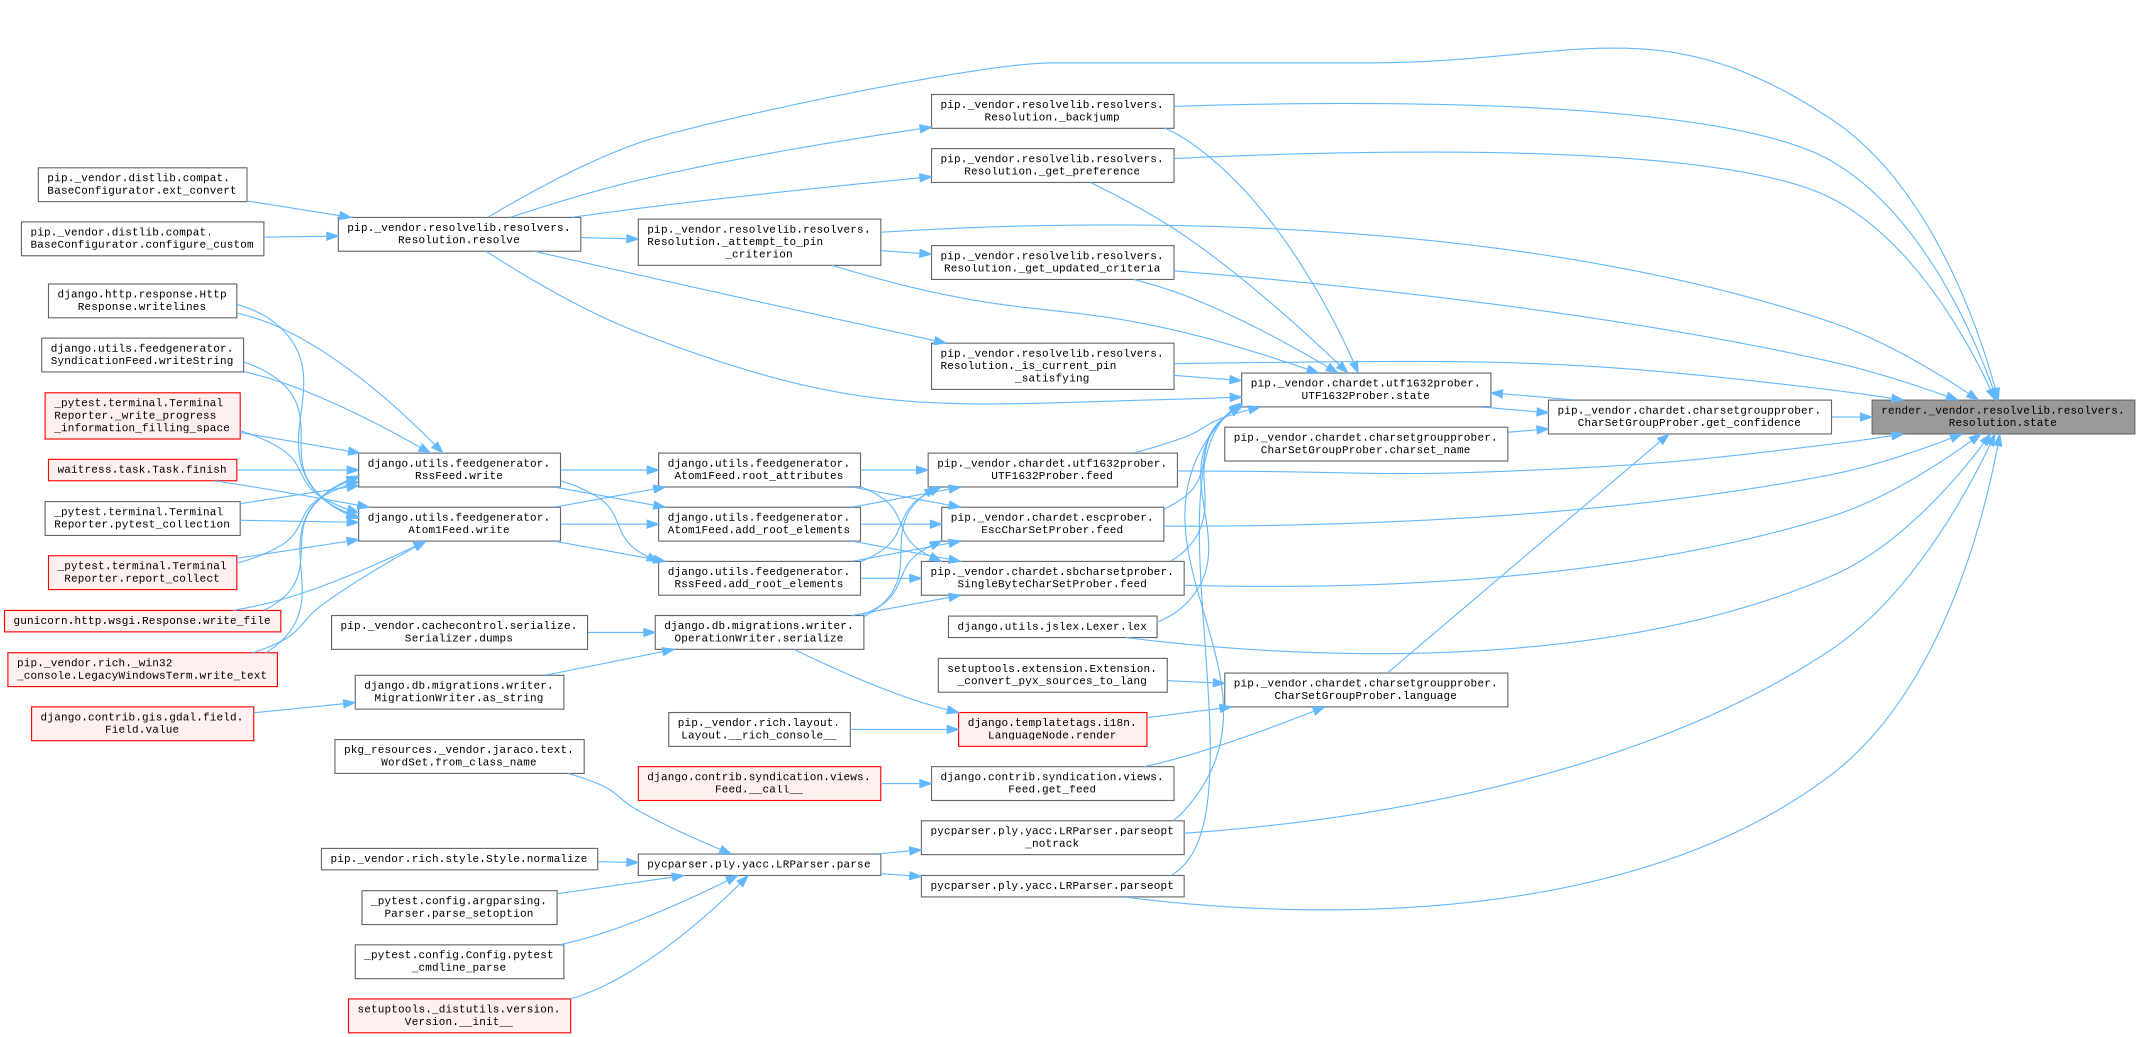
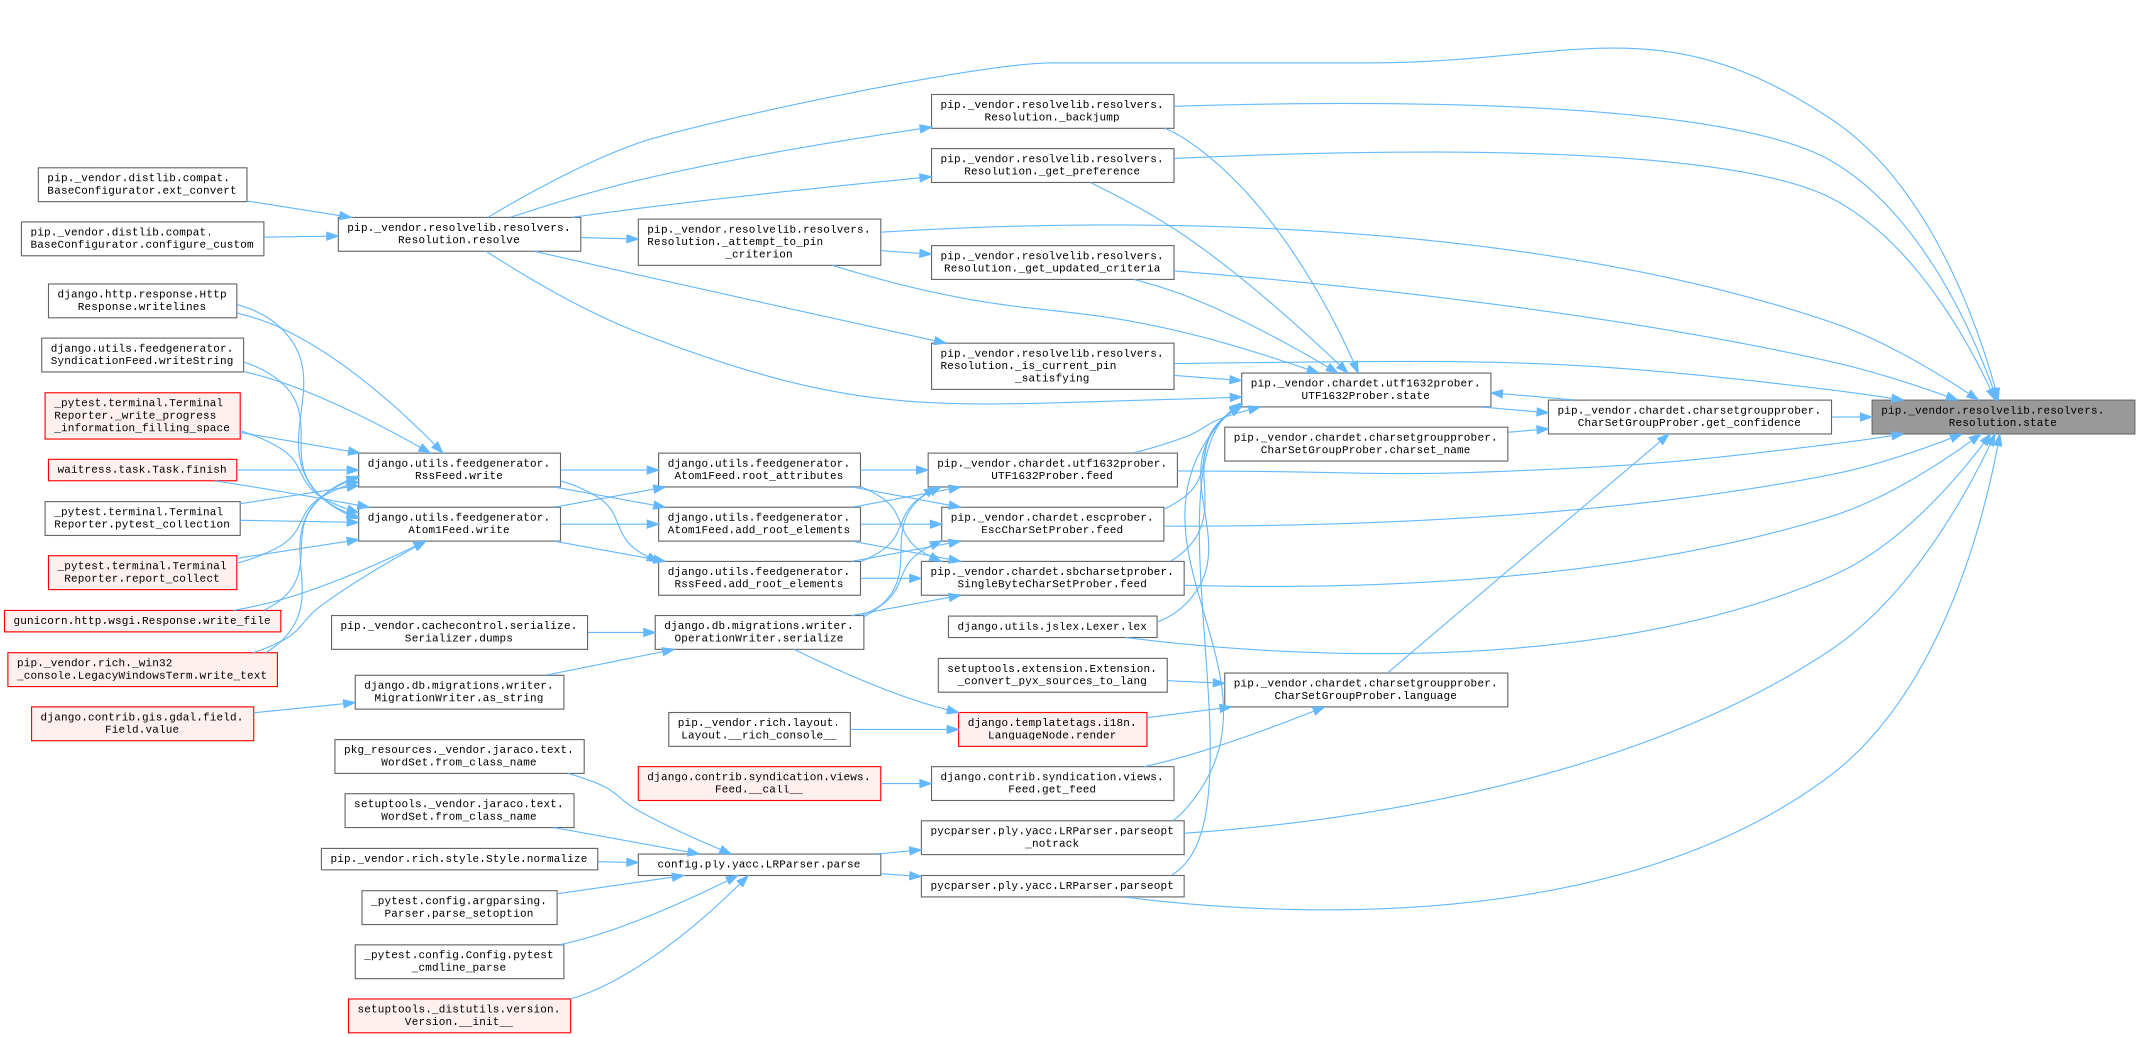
(2003, 417) -> (2003, 417)
none -> (460, 811)
(760, 865) -> (760, 865)
